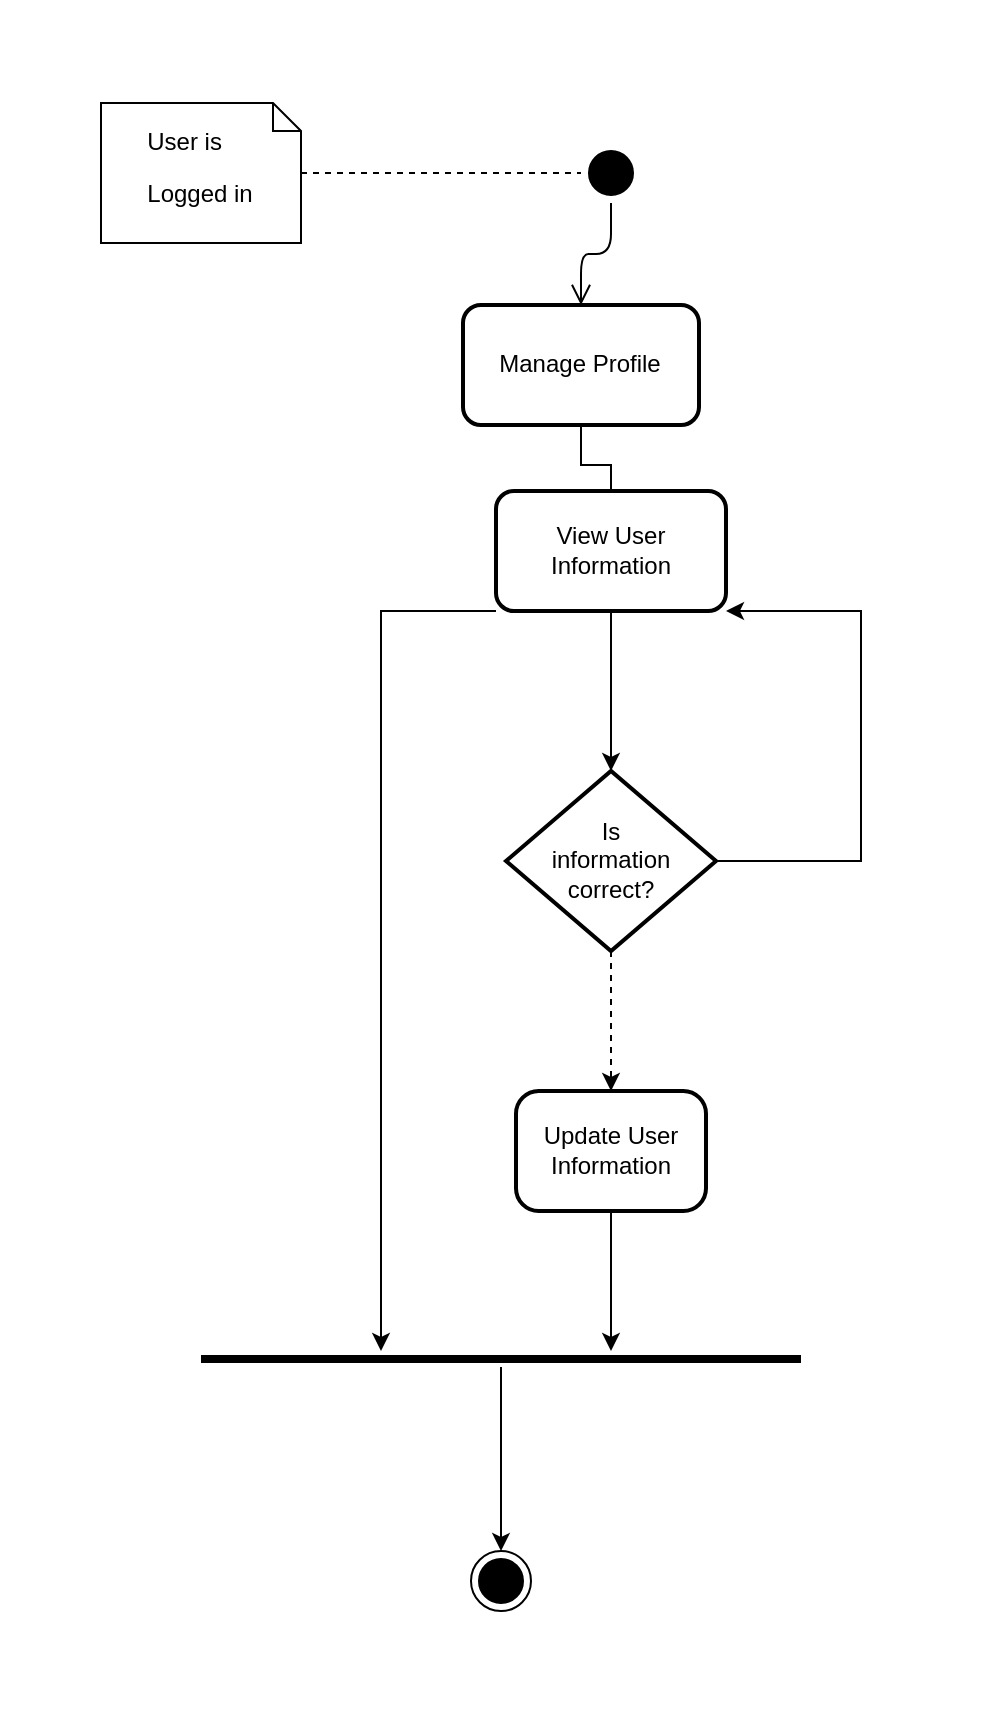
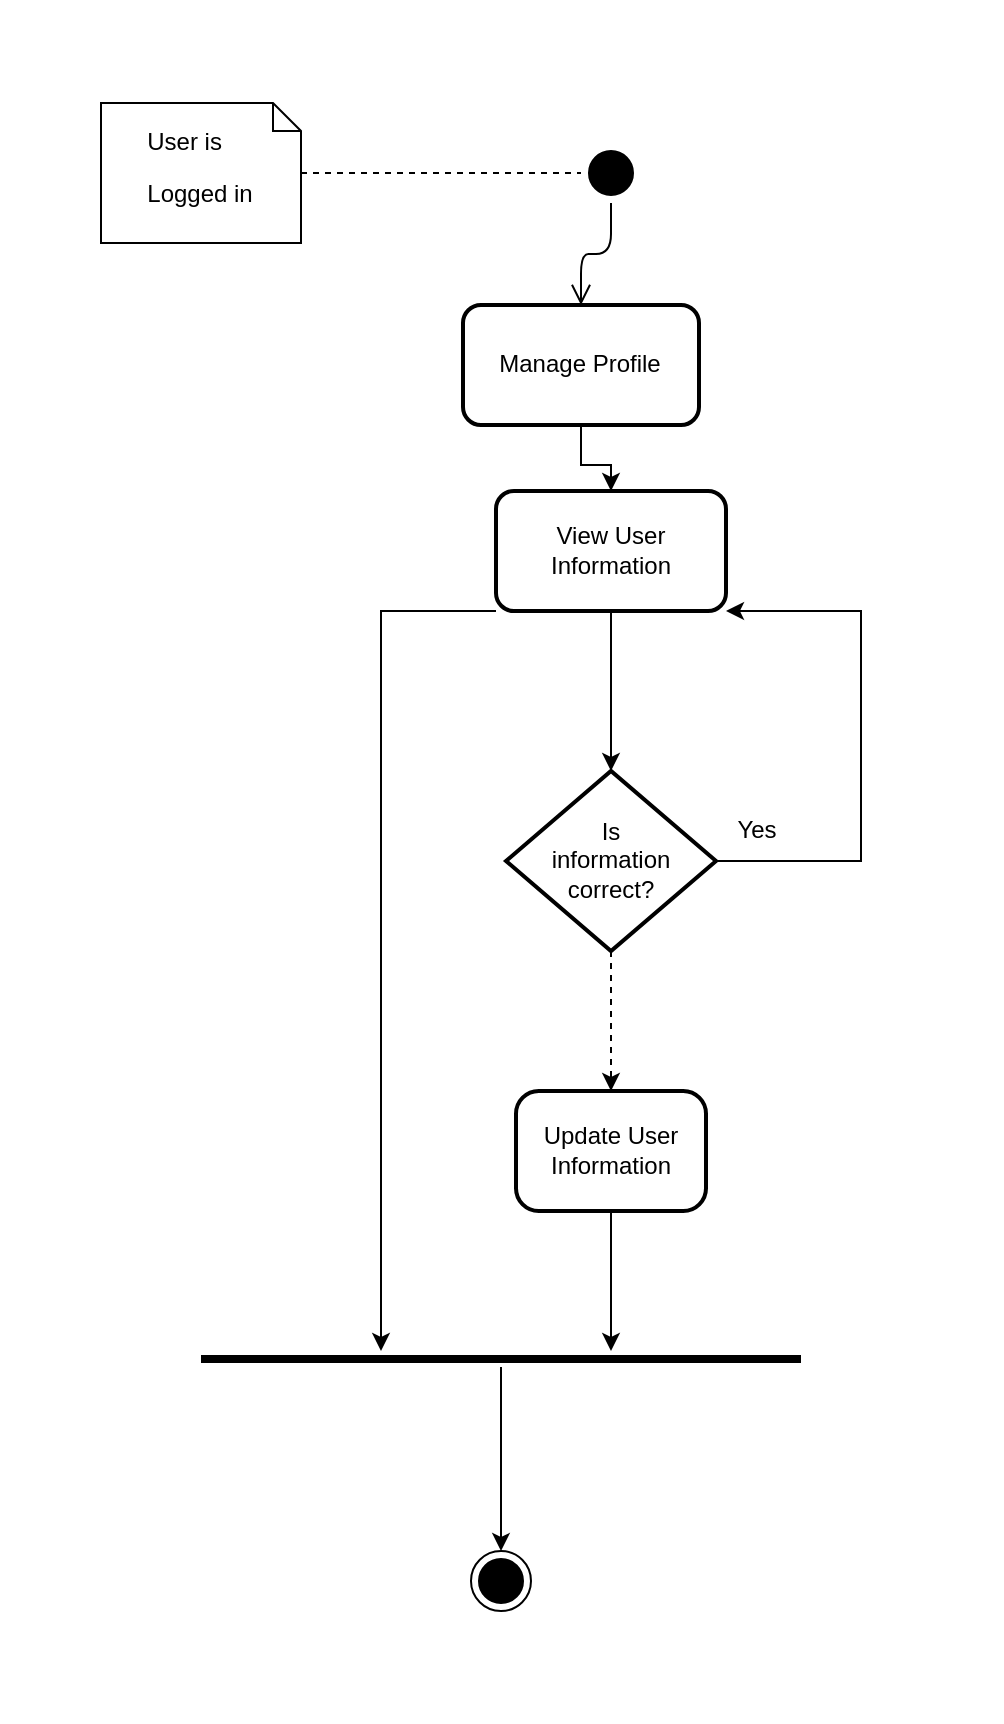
(611, 481) -> (611, 476)
none -> (756, 831)
